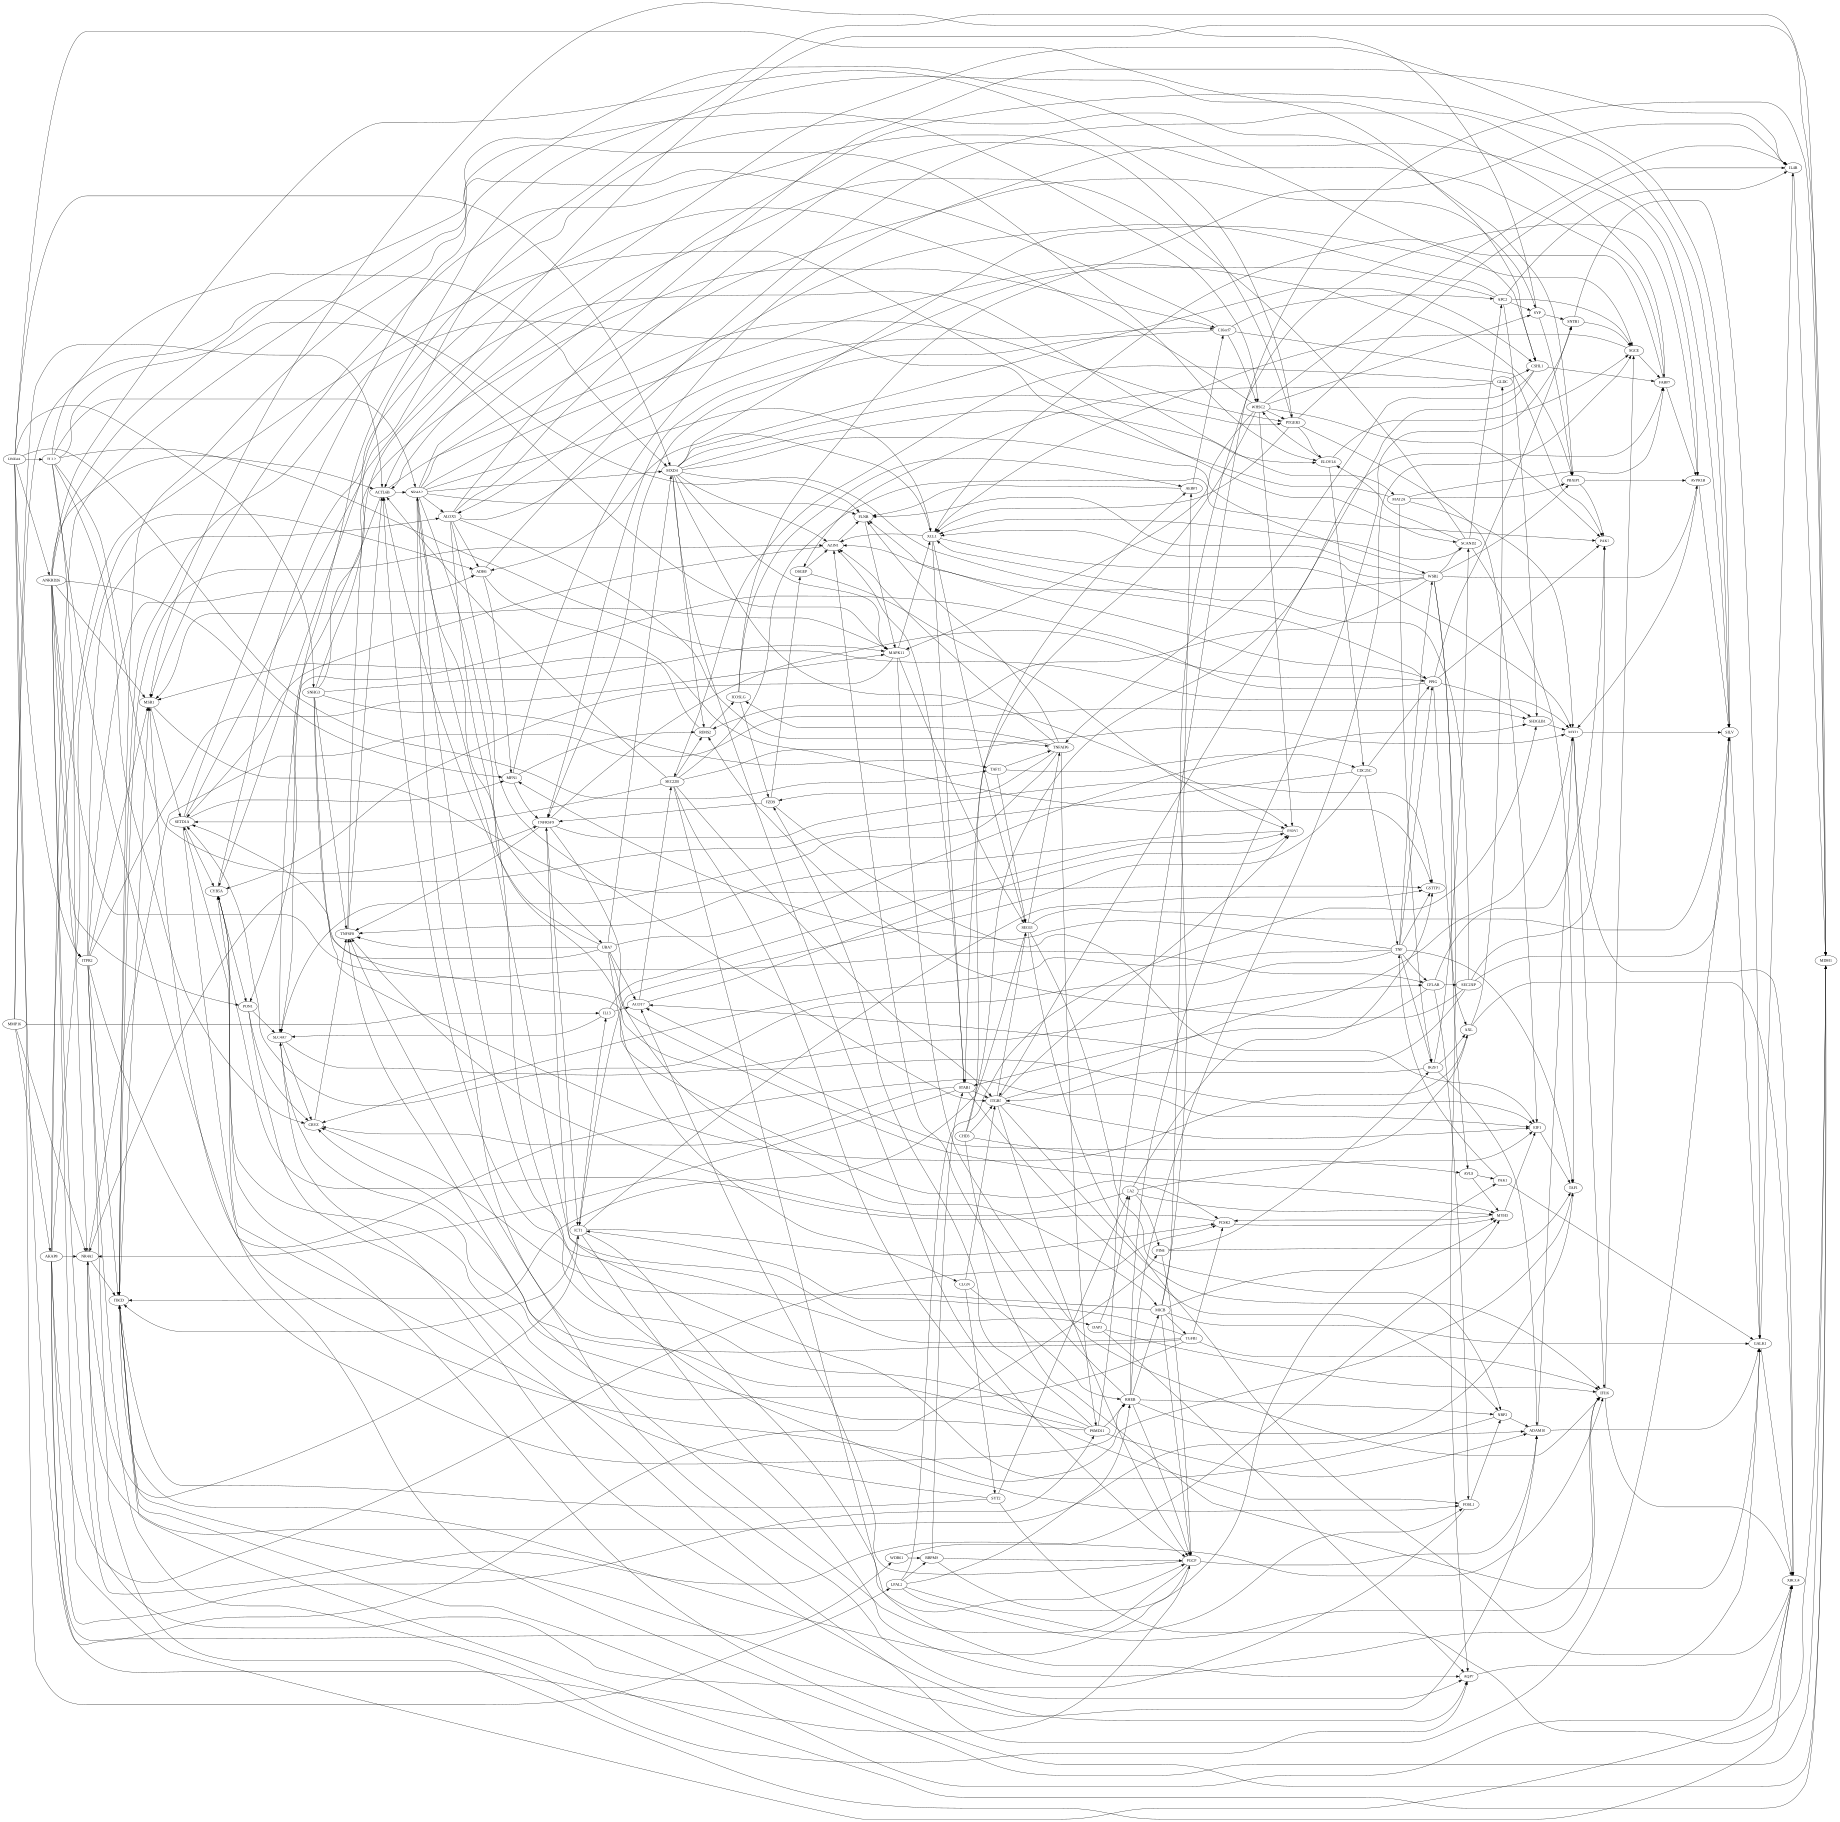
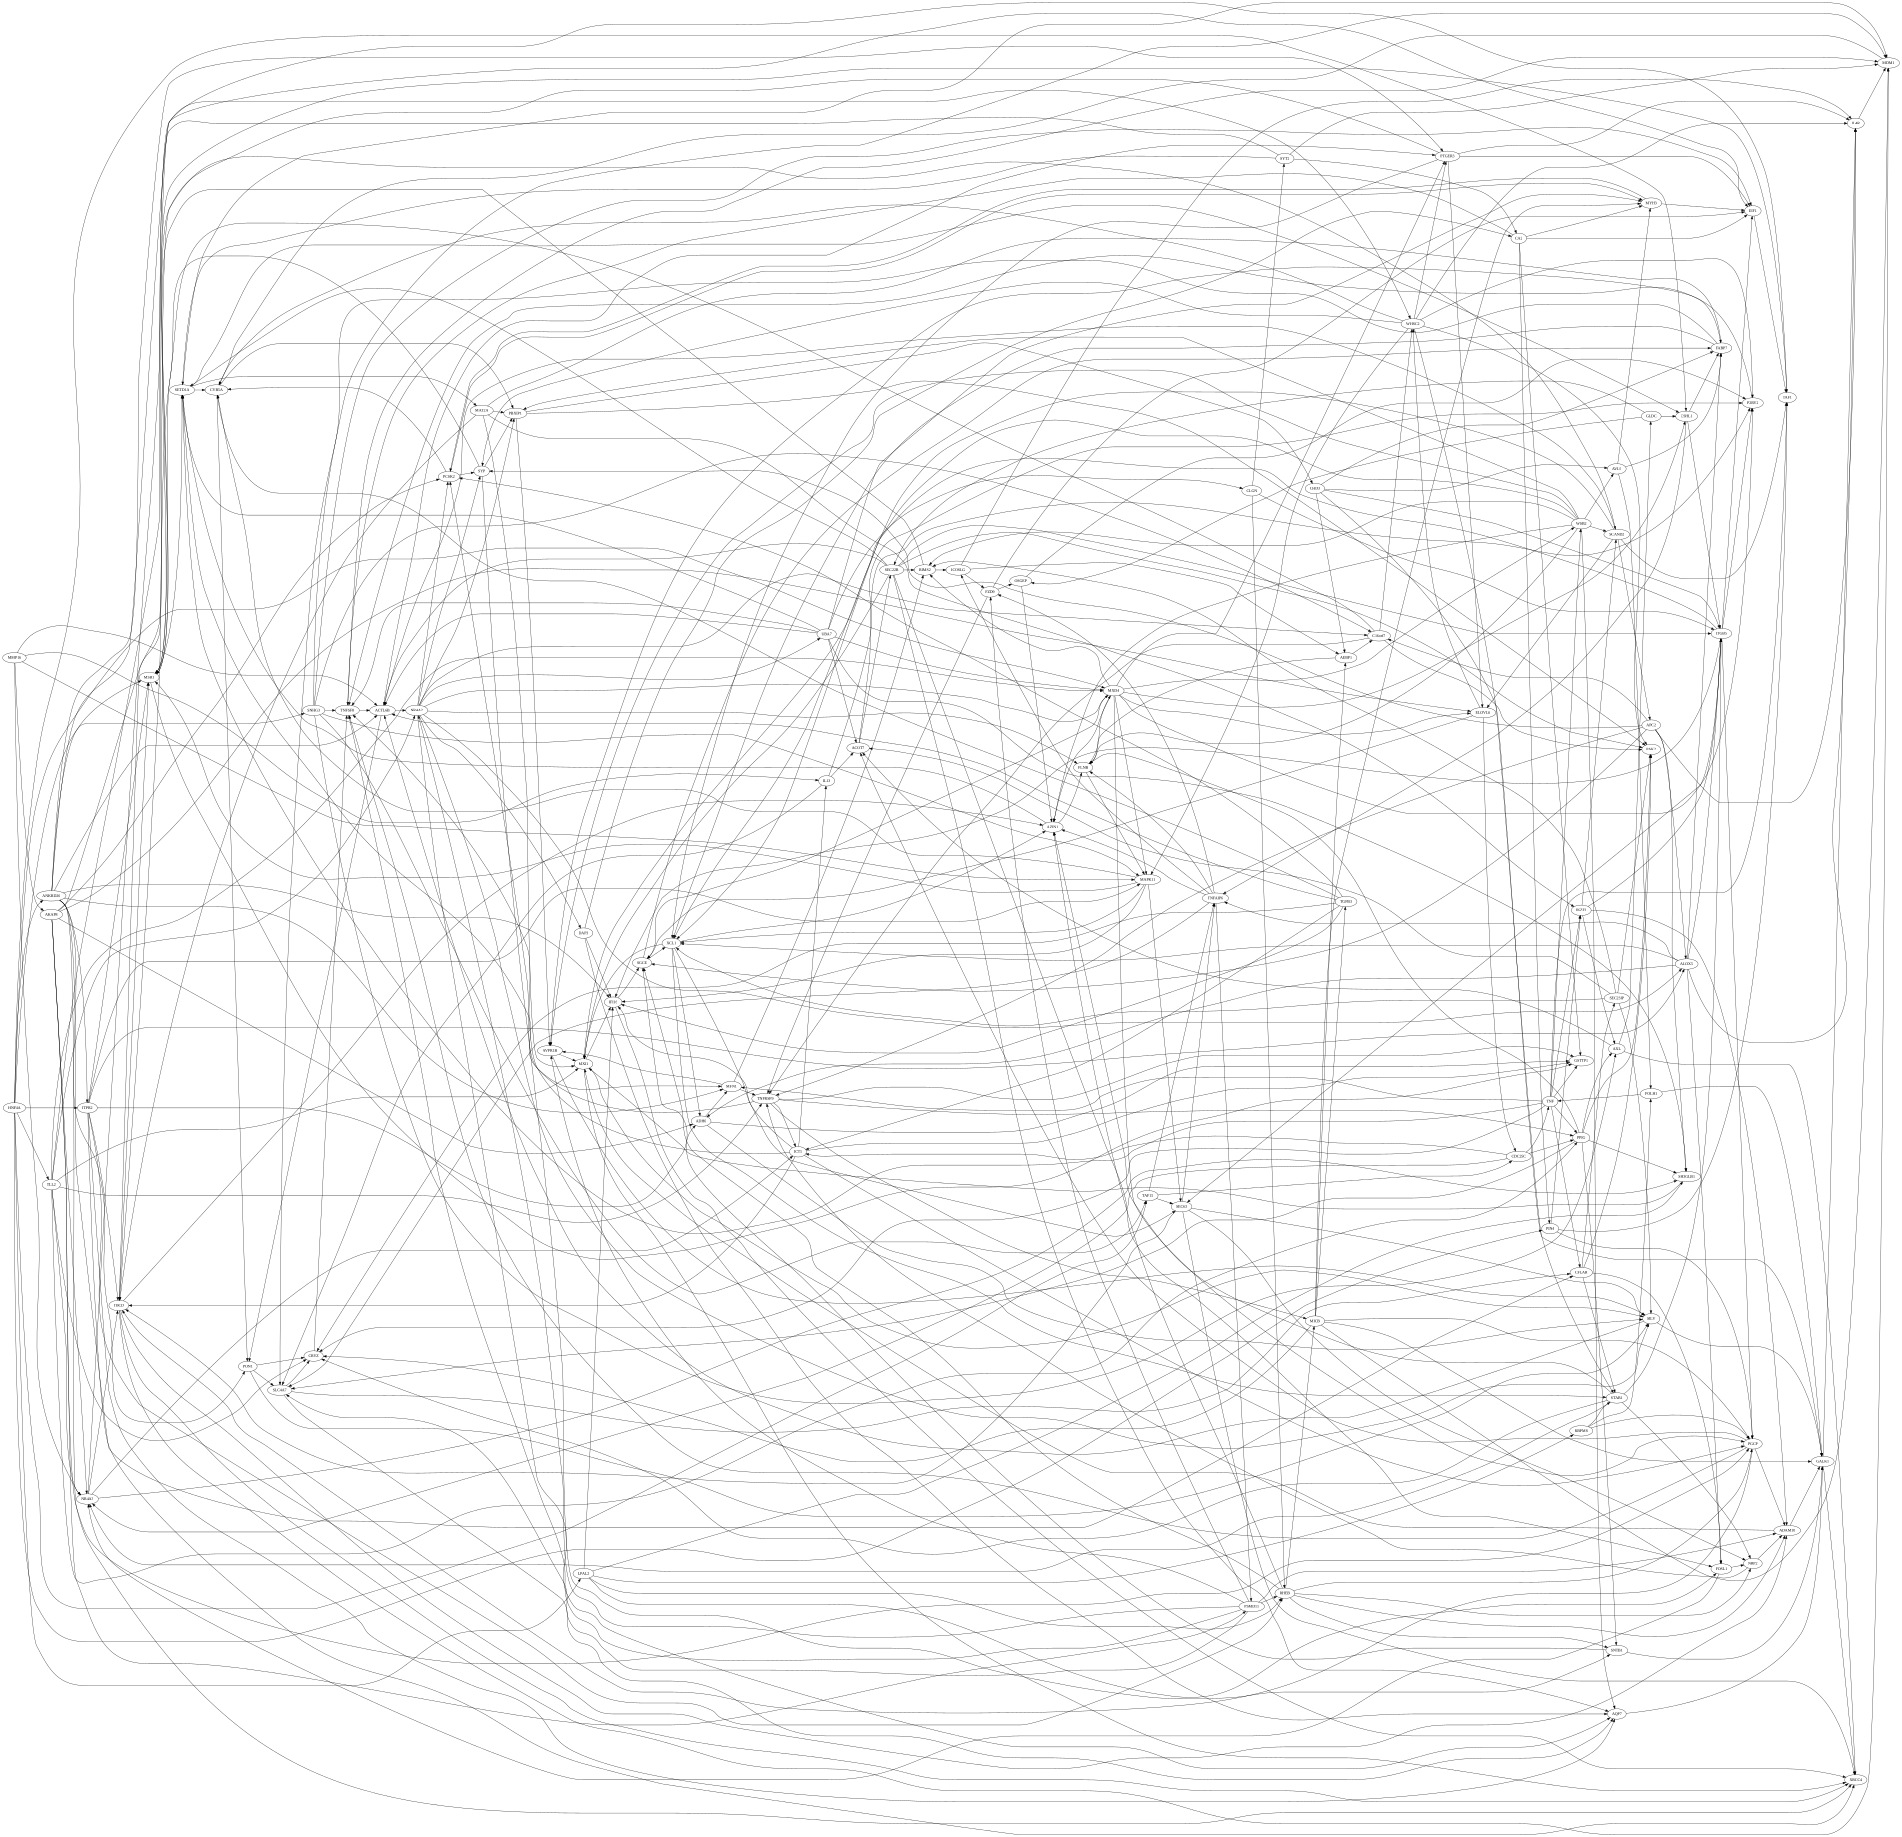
(1359, 297) -> (1524, 677)
none -> (938, 352)
none -> (1695, 430)
none -> (465, 474)
(773, 481) -> (1099, 731)
(1503, 1180) -> (1651, 1094)
(897, 1558) -> none
